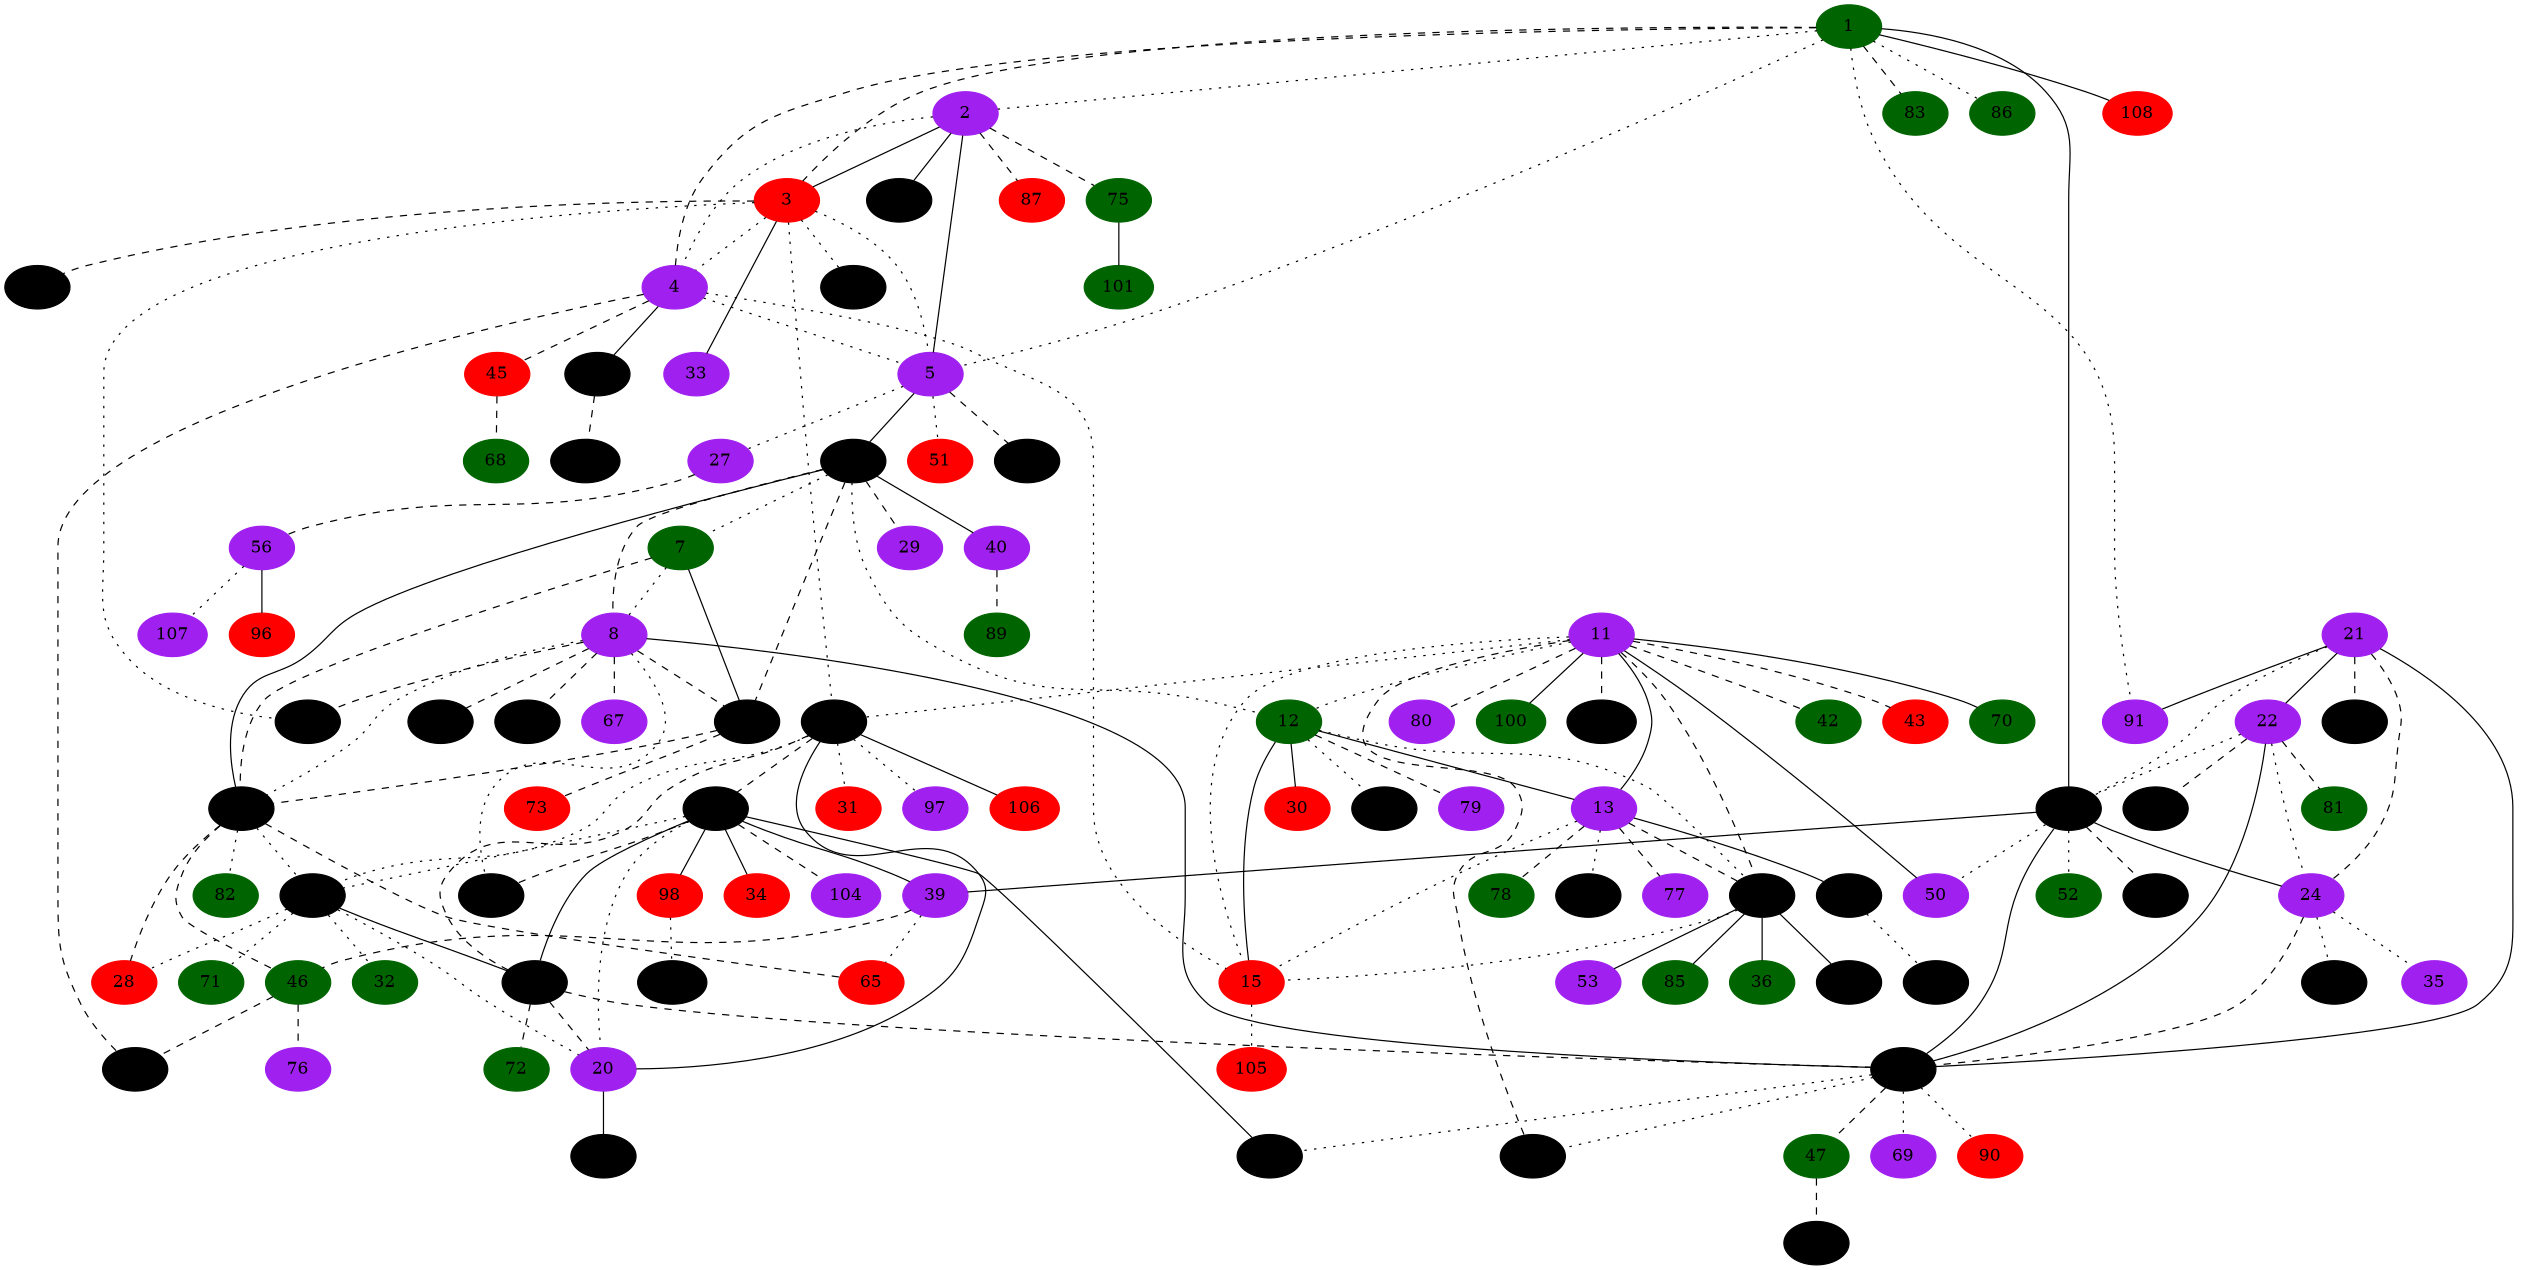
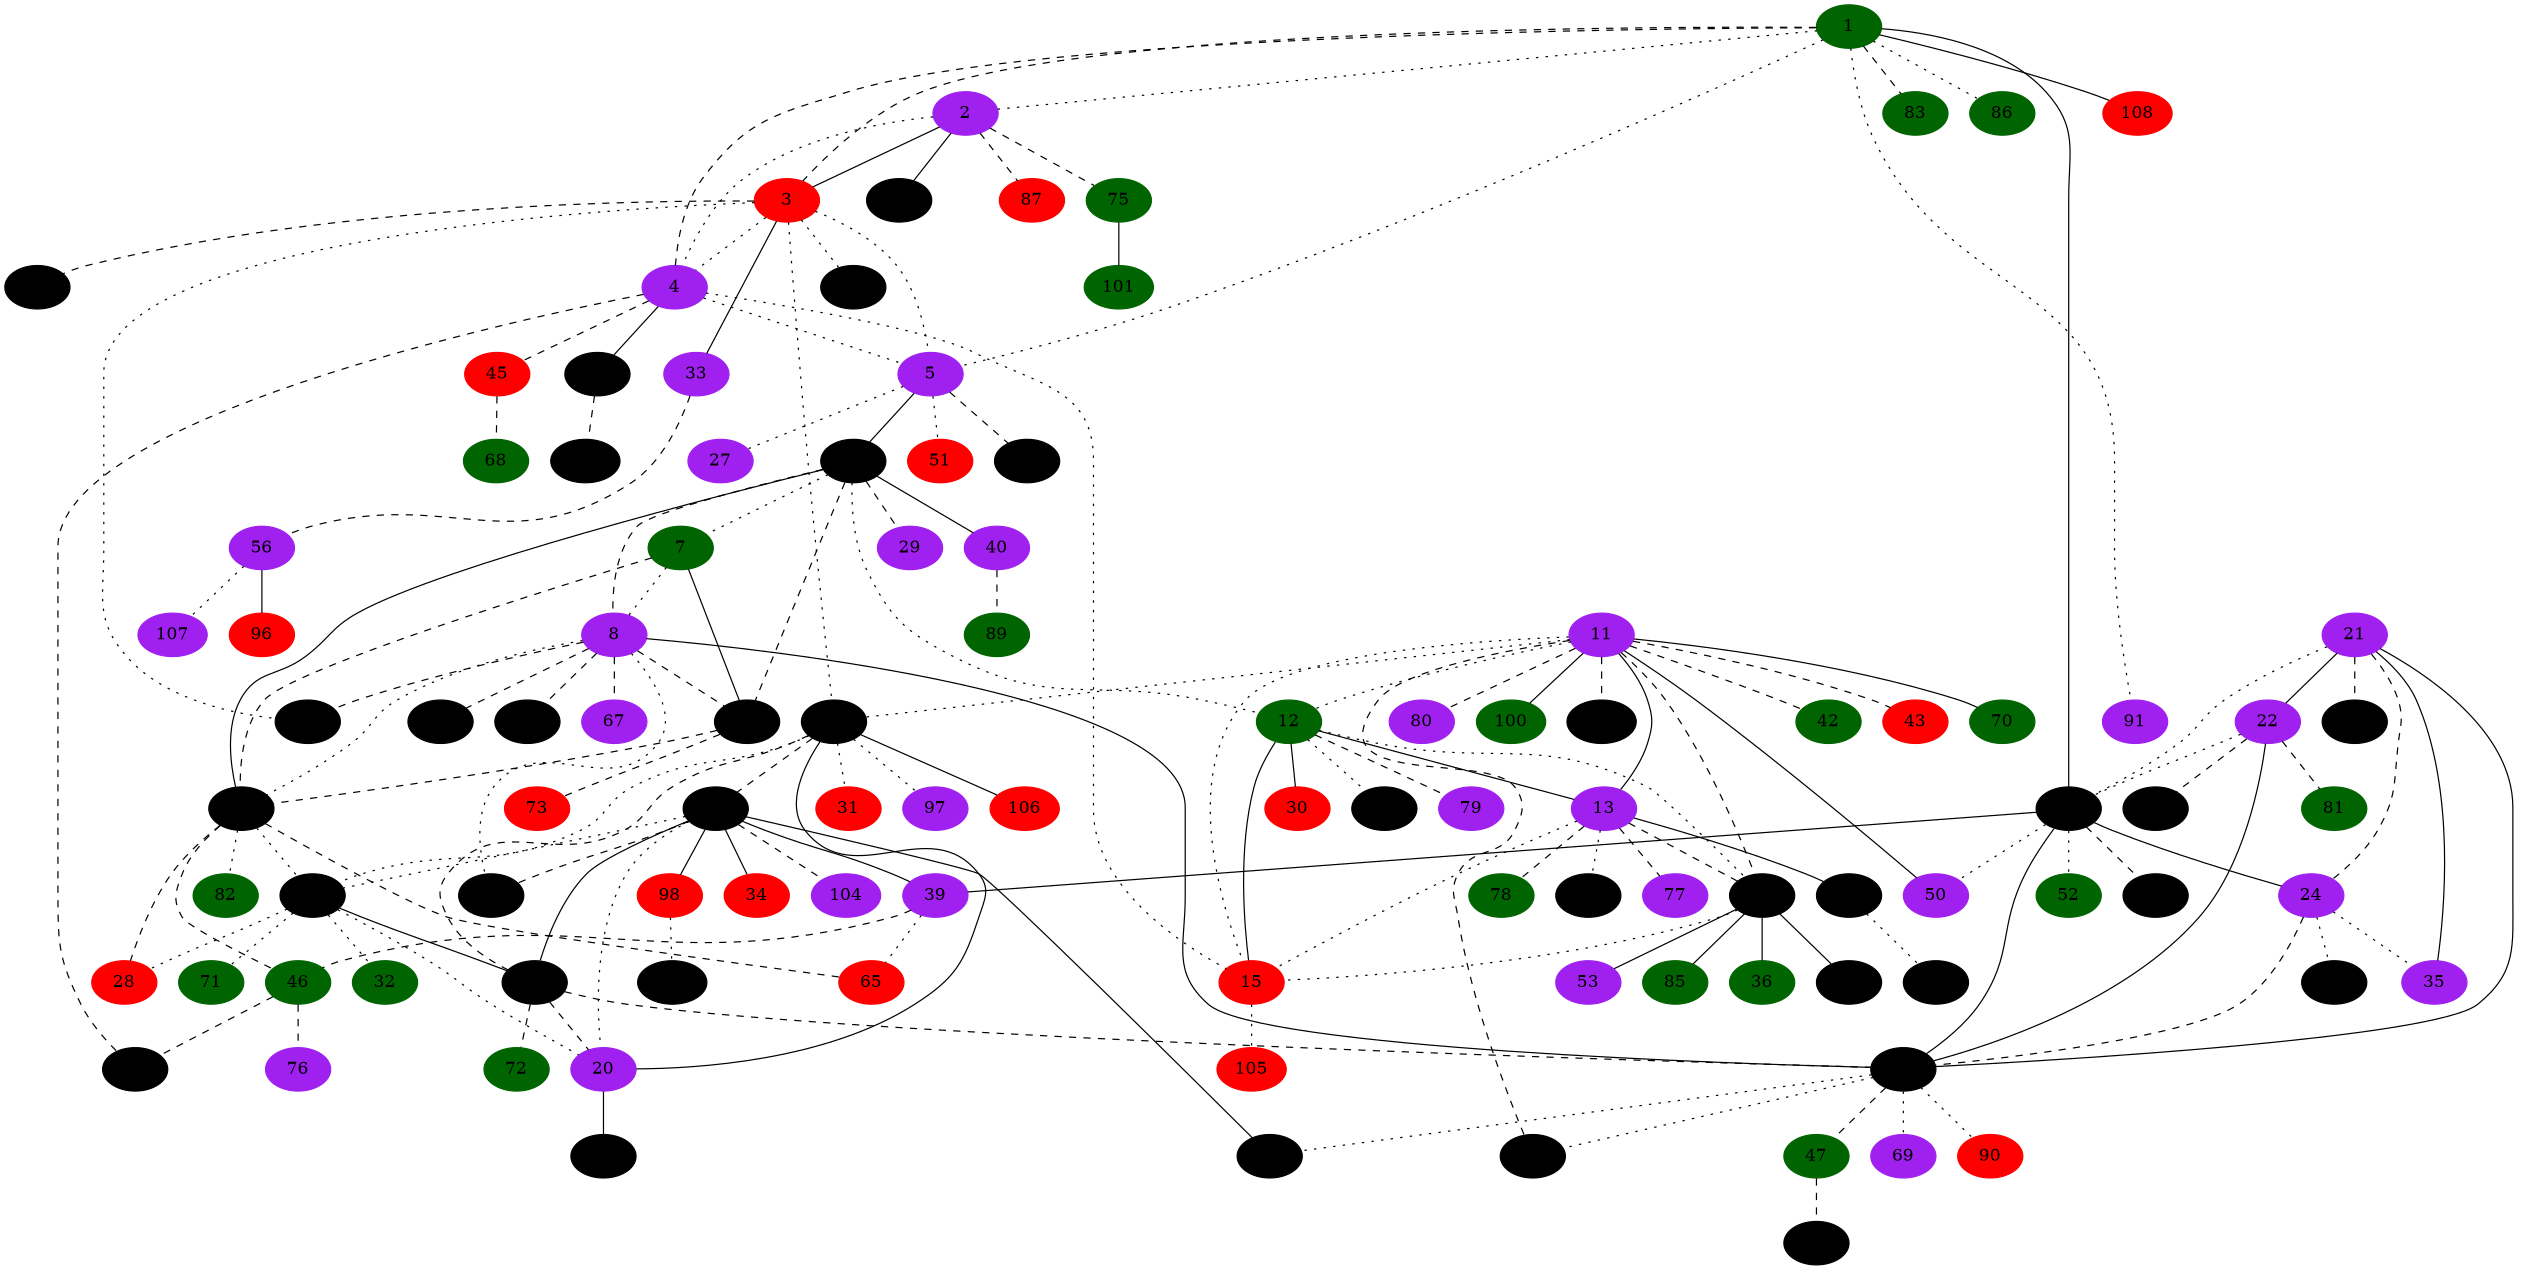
(948, 244) -> none
(491, 505) -> (515, 521)
(2244, 677) -> (2441, 797)
(2286, 810) -> none
